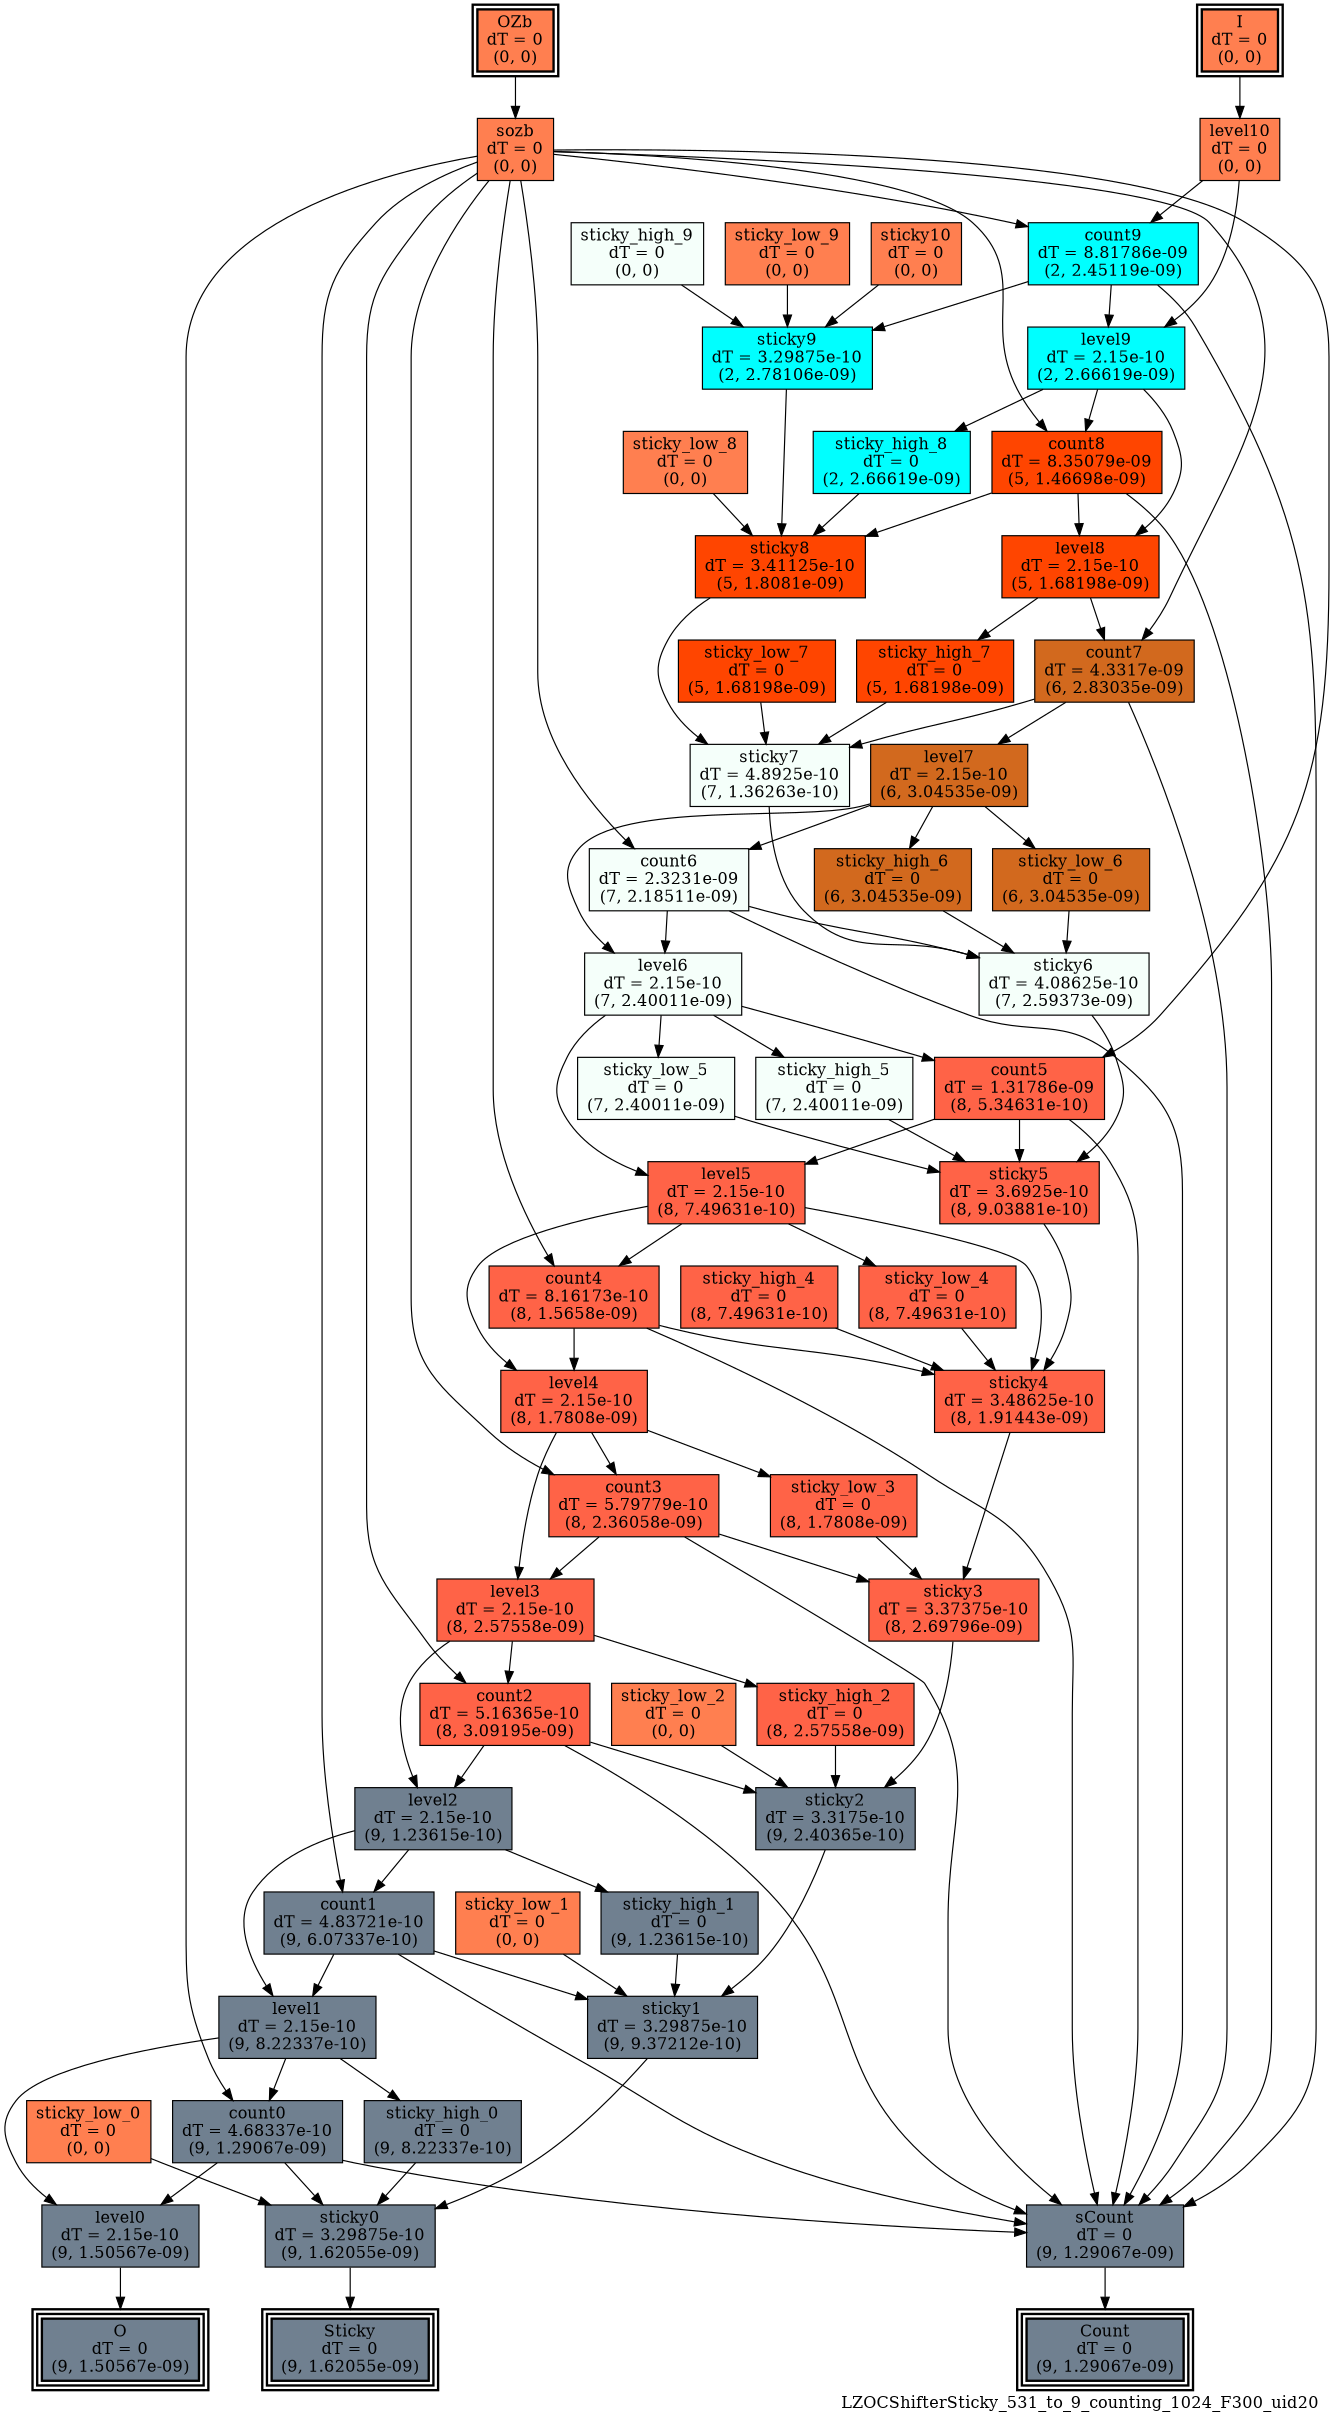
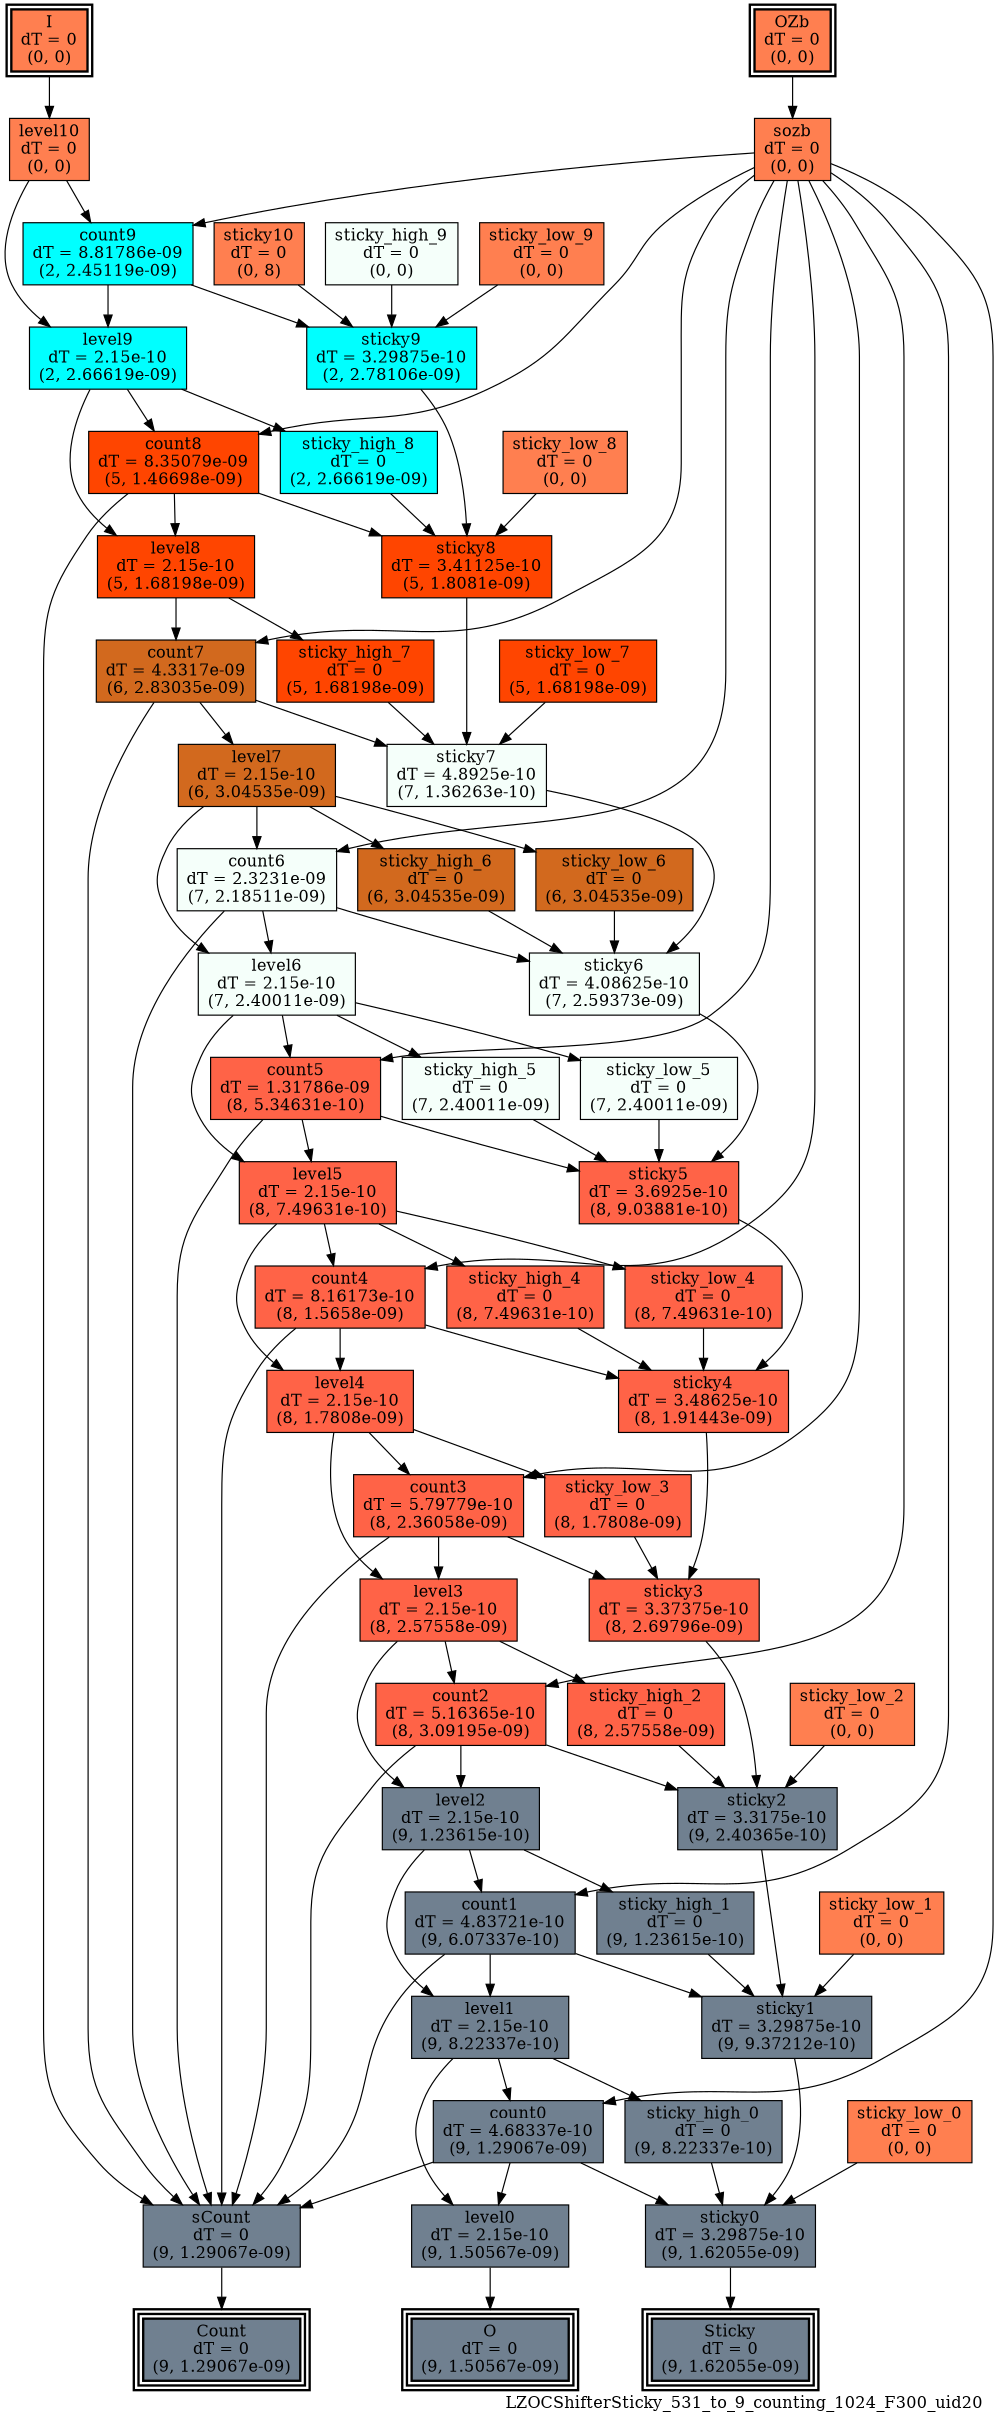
(916, 254) -> (259, 254)
(965, 1242) -> (416, 1242)
(1316, 1249) -> none
